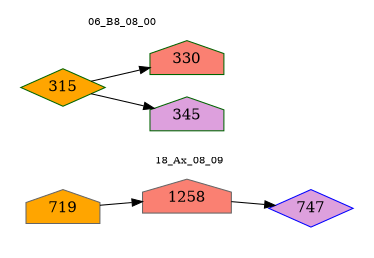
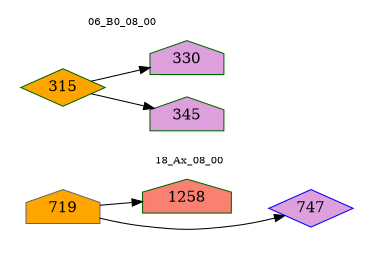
(122, 22) -> (122, 22)
(187, 59) -> (187, 59)
(190, 161) -> (190, 161)
(187, 198) -> (187, 198)
(248, 203) -> (187, 229)
